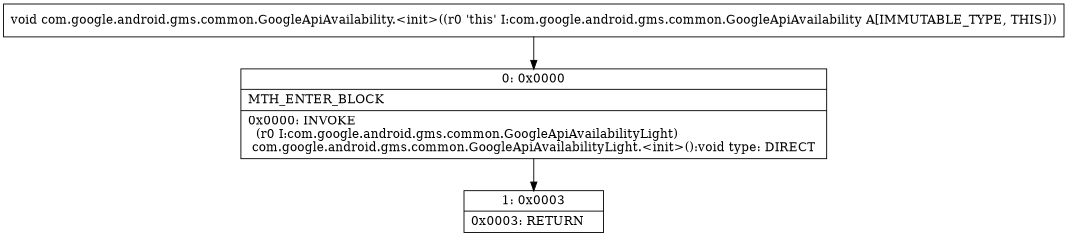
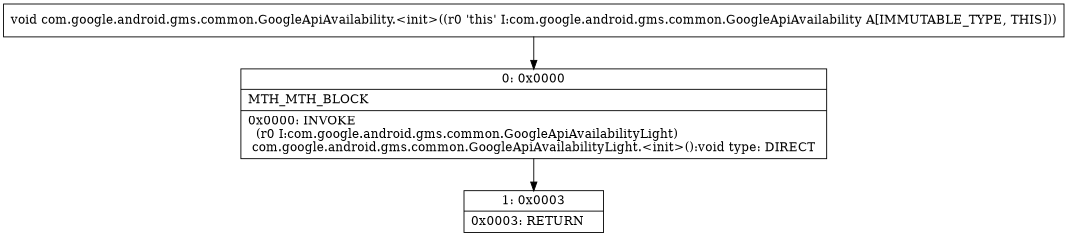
(316, 100) -> (308, 100)
